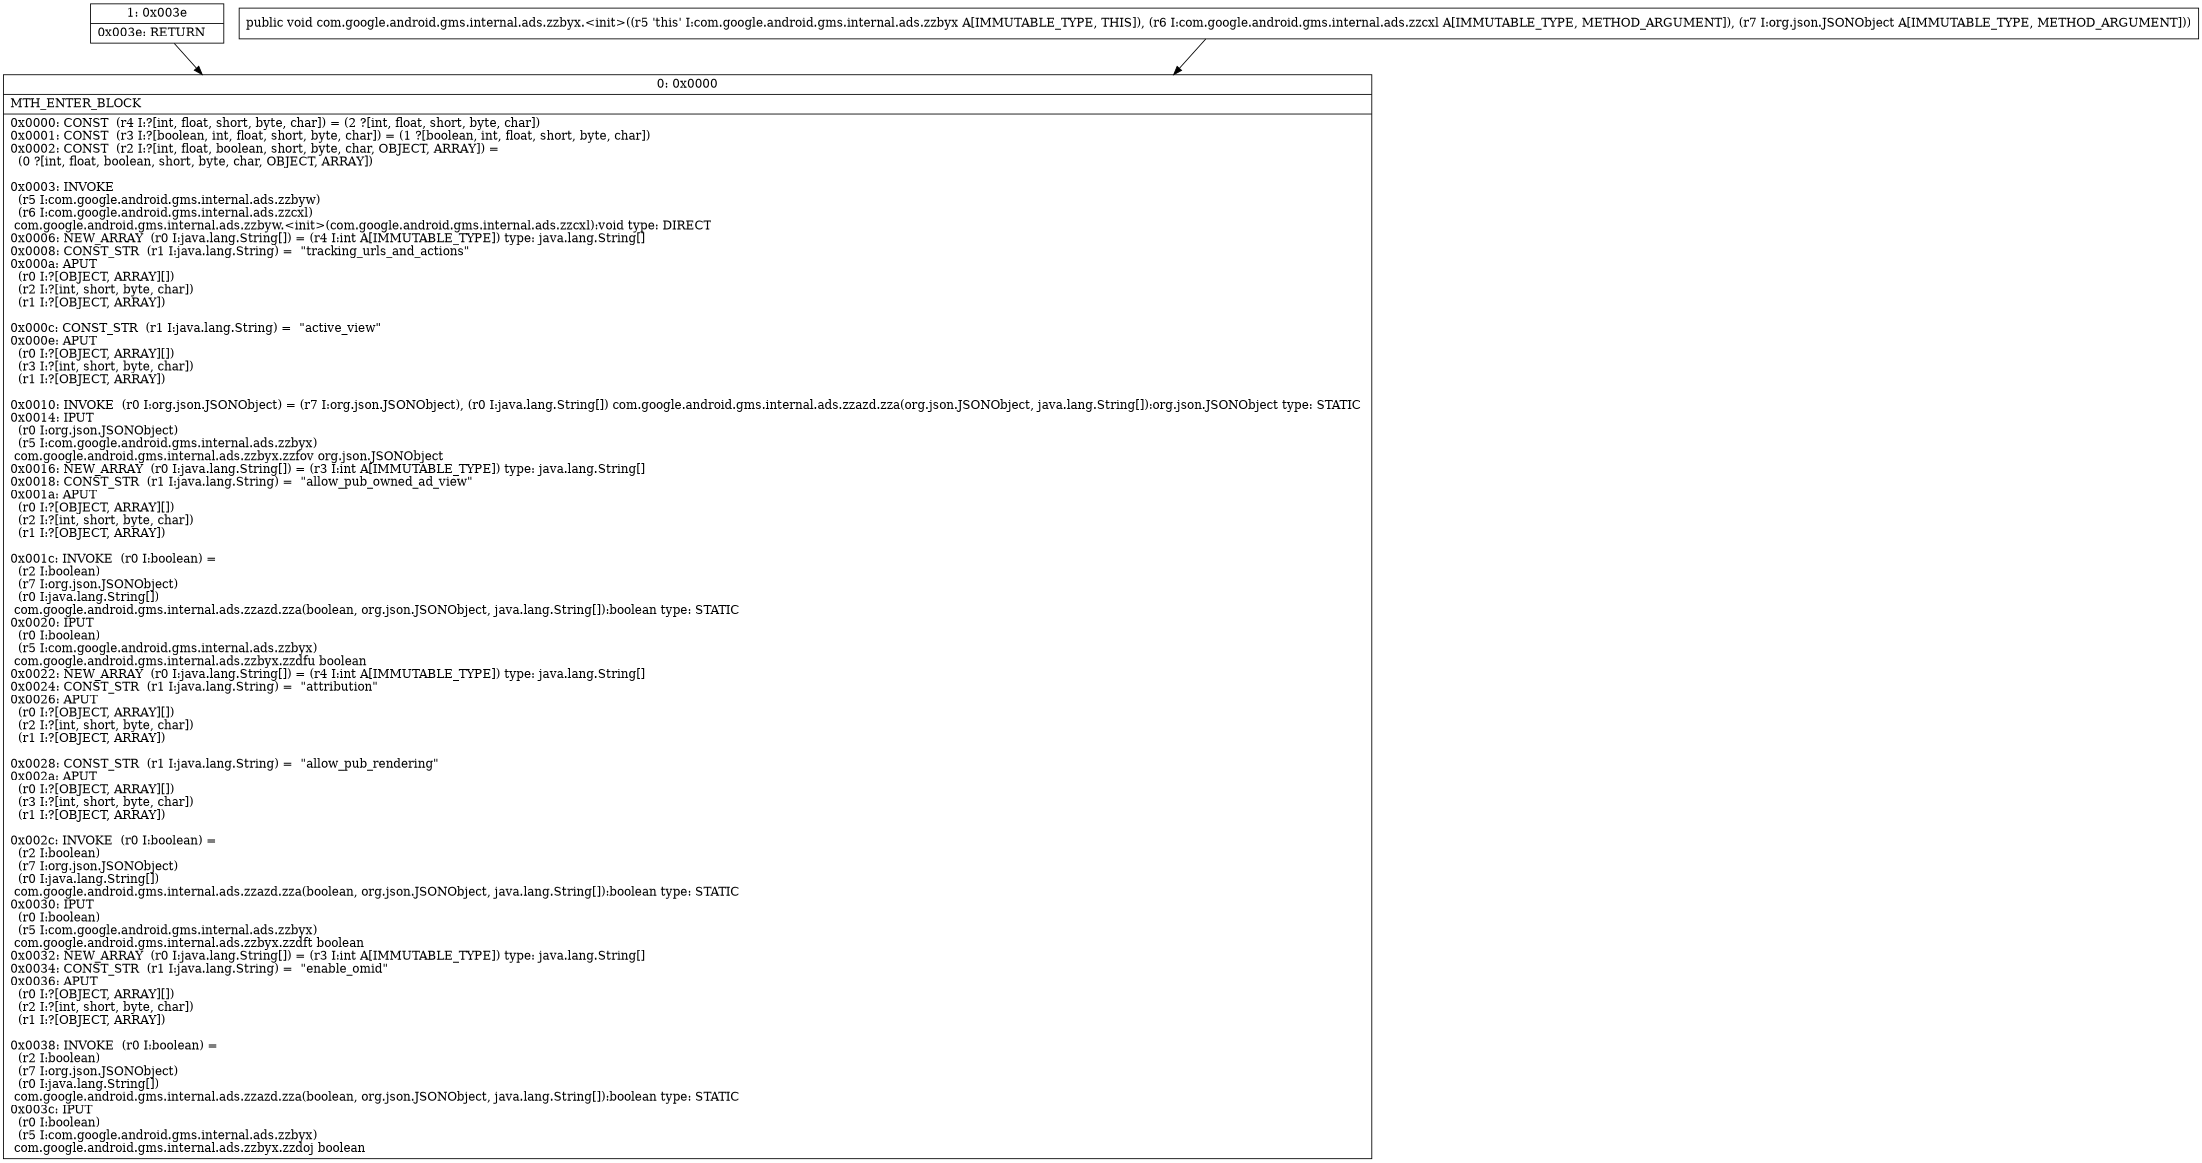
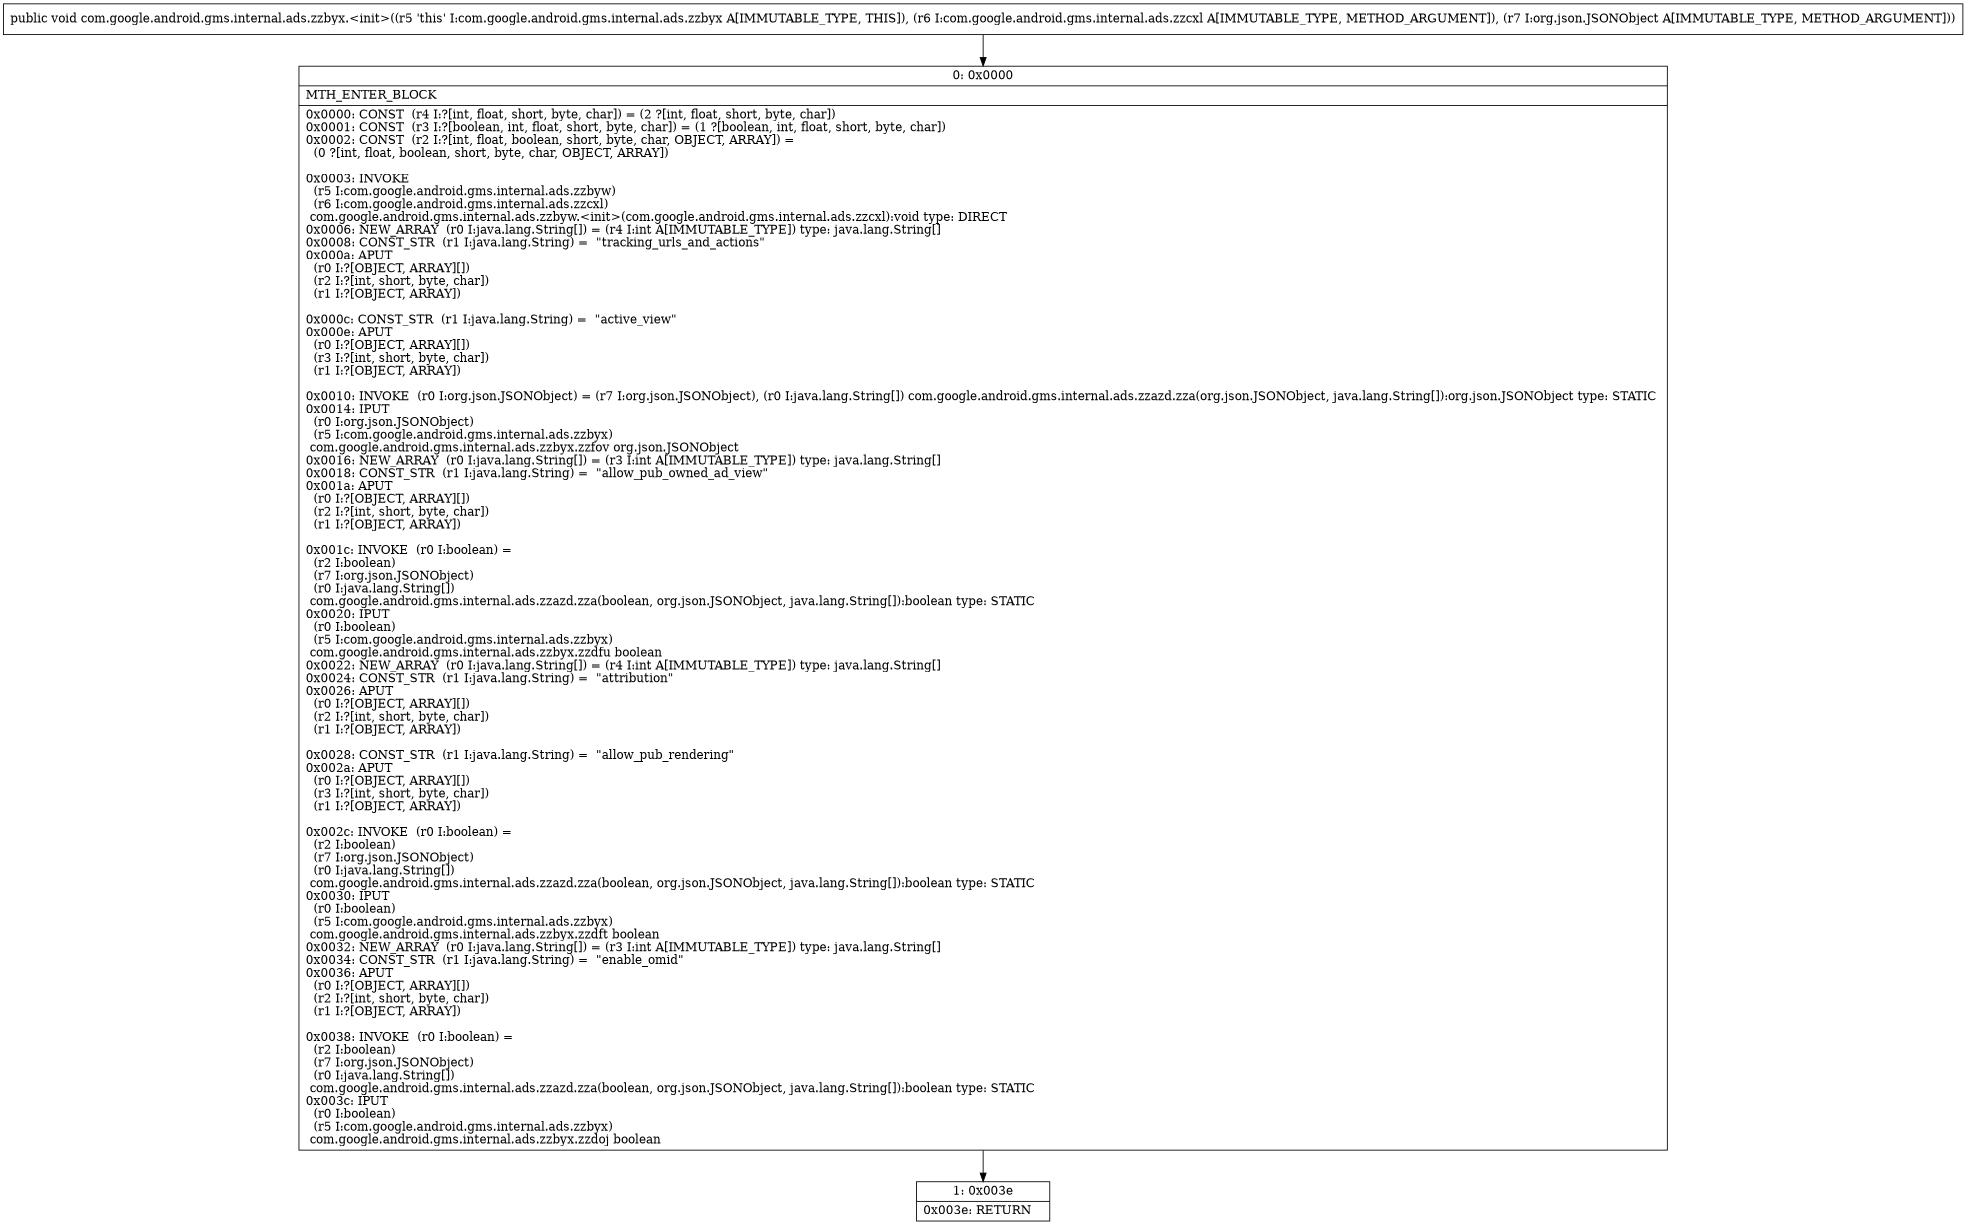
(185, 56) -> (983, 1162)
